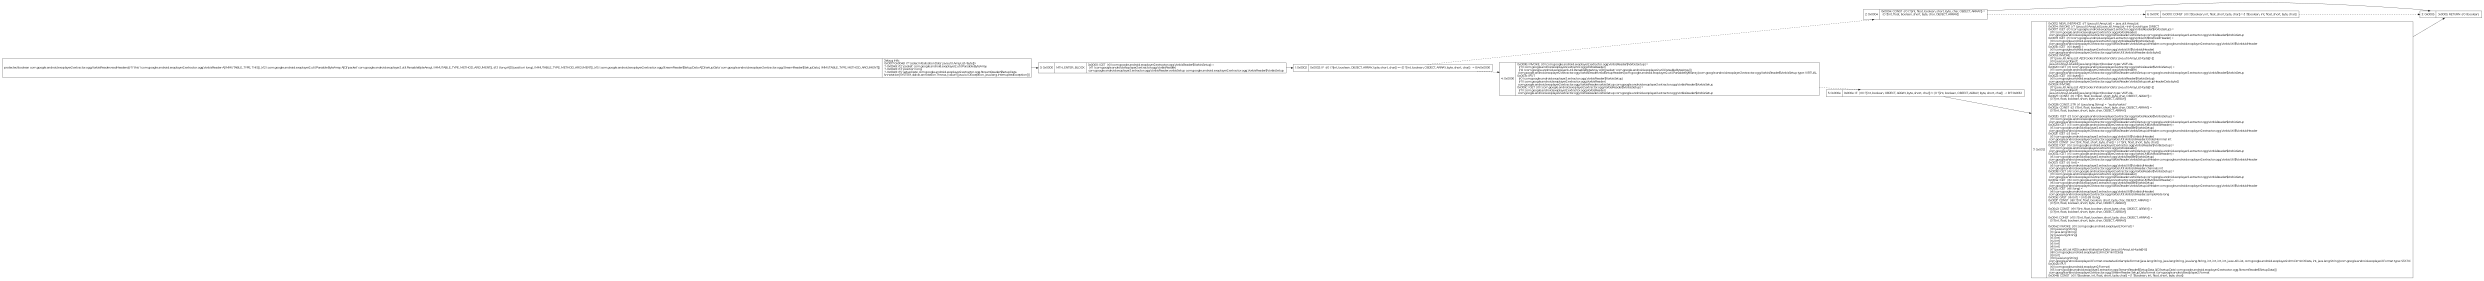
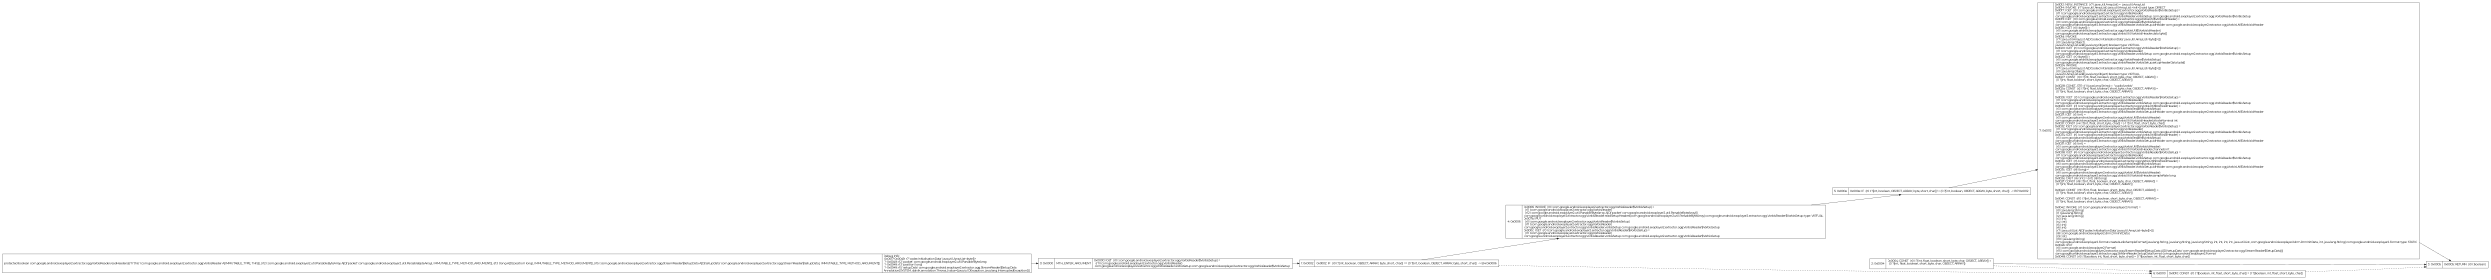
(1650, 42) -> (1824, 271)
(1070, 68) -> (1074, 263)
(1487, 72) -> (1489, 249)
(1839, 89) -> (1855, 200)
